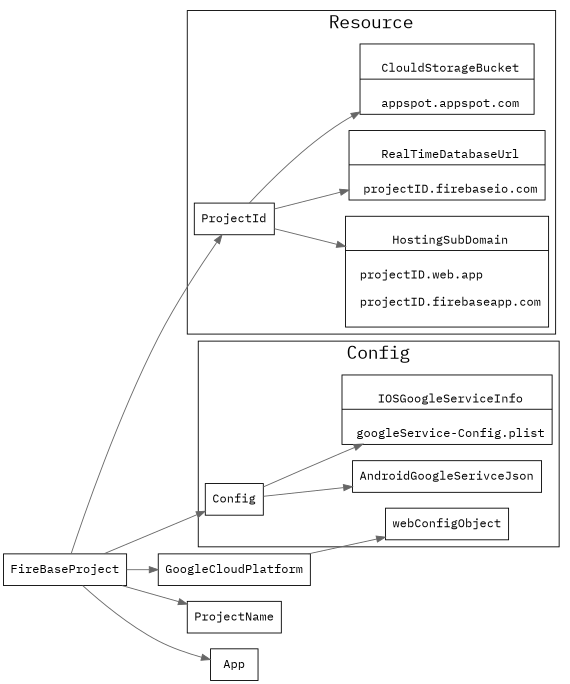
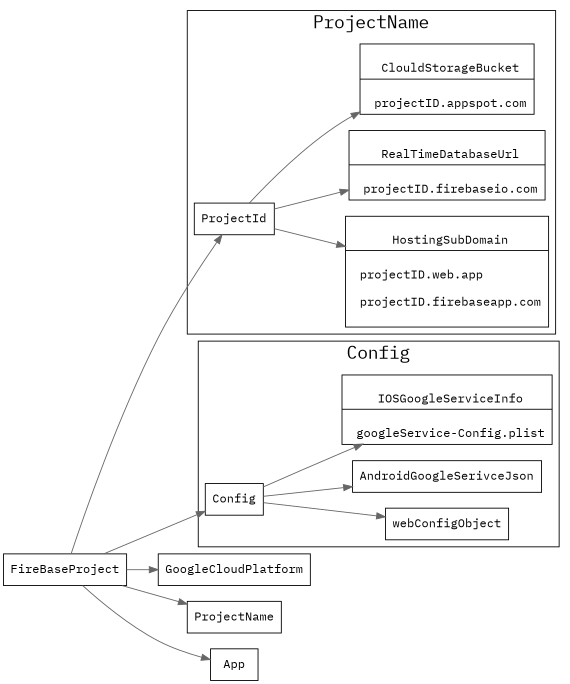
(371, 24) -> (371, 24)
(447, 103) -> (447, 103)
(343, 546) -> (320, 509)
